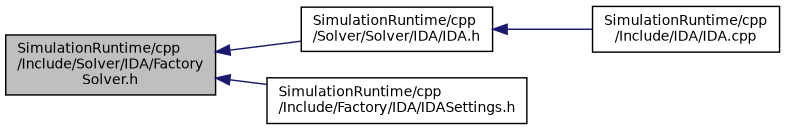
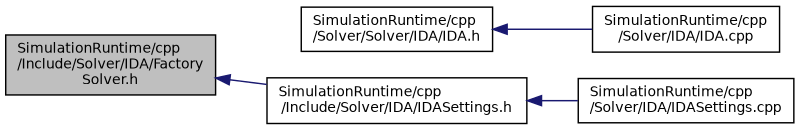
(686, 29) -> (686, 29)
(266, 46) -> none
(397, 101) -> (397, 101)
none -> (686, 101)
